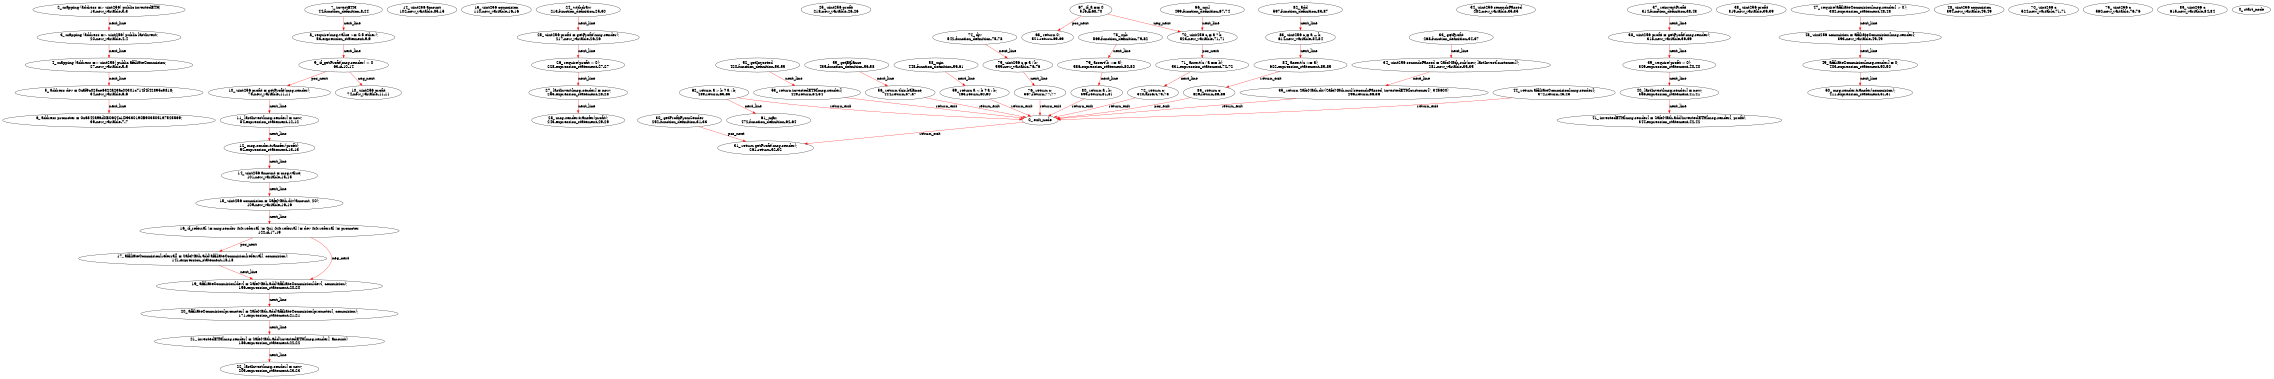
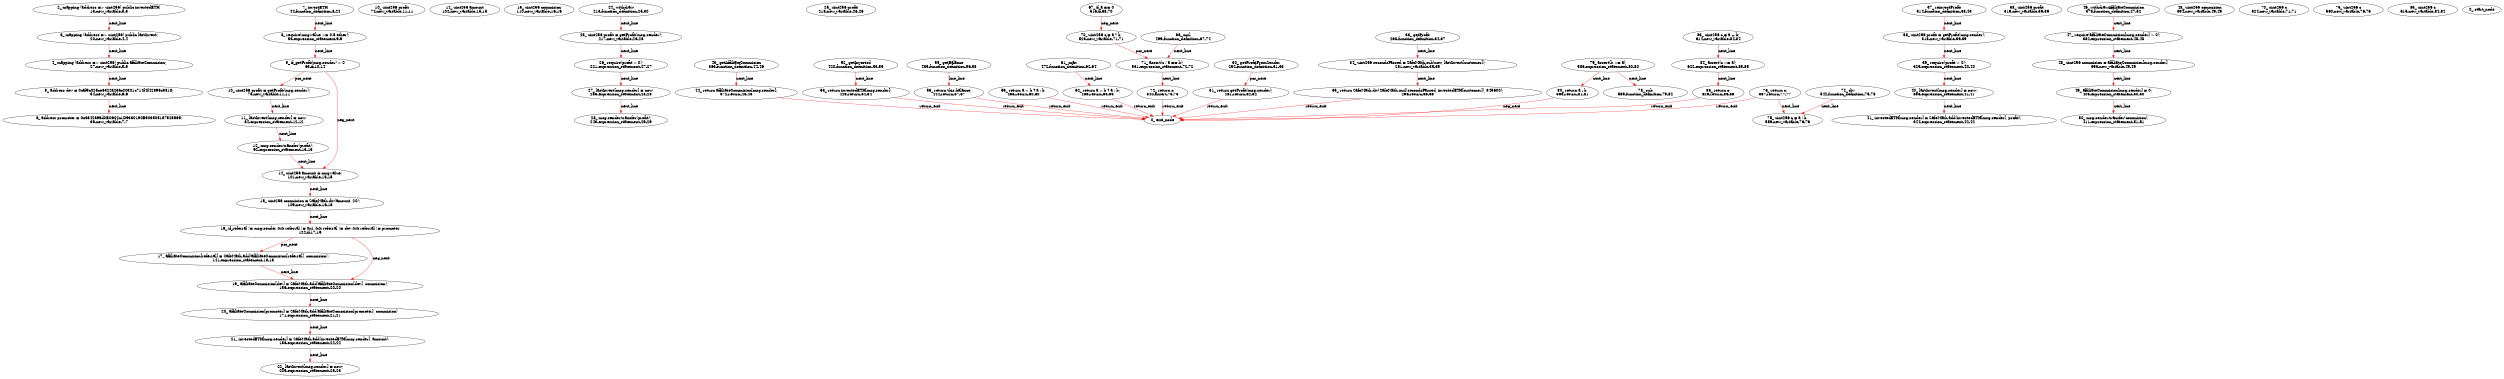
(422, 10) -> (465, 10)
(1300, 10) -> none
(1496, 10) -> none
none -> (2114, 10)
(1202, 22) -> (1174, 50)
(1048, 37) -> none
(1113, 50) -> (1626, 78)
(578, 65) -> (621, 65)
none -> (736, 65)
(936, 65) -> none
(355, 78) -> (337, 120)
(1028, 78) -> (1781, 105)
(886, 79) -> (957, 79)
(1271, 79) -> (1727, 79)
(740, 106) -> (1082, 78)
(1082, 106) -> (1512, 106)
(1162, 106) -> (1662, 106)
(915, 133) -> (1199, 107)
